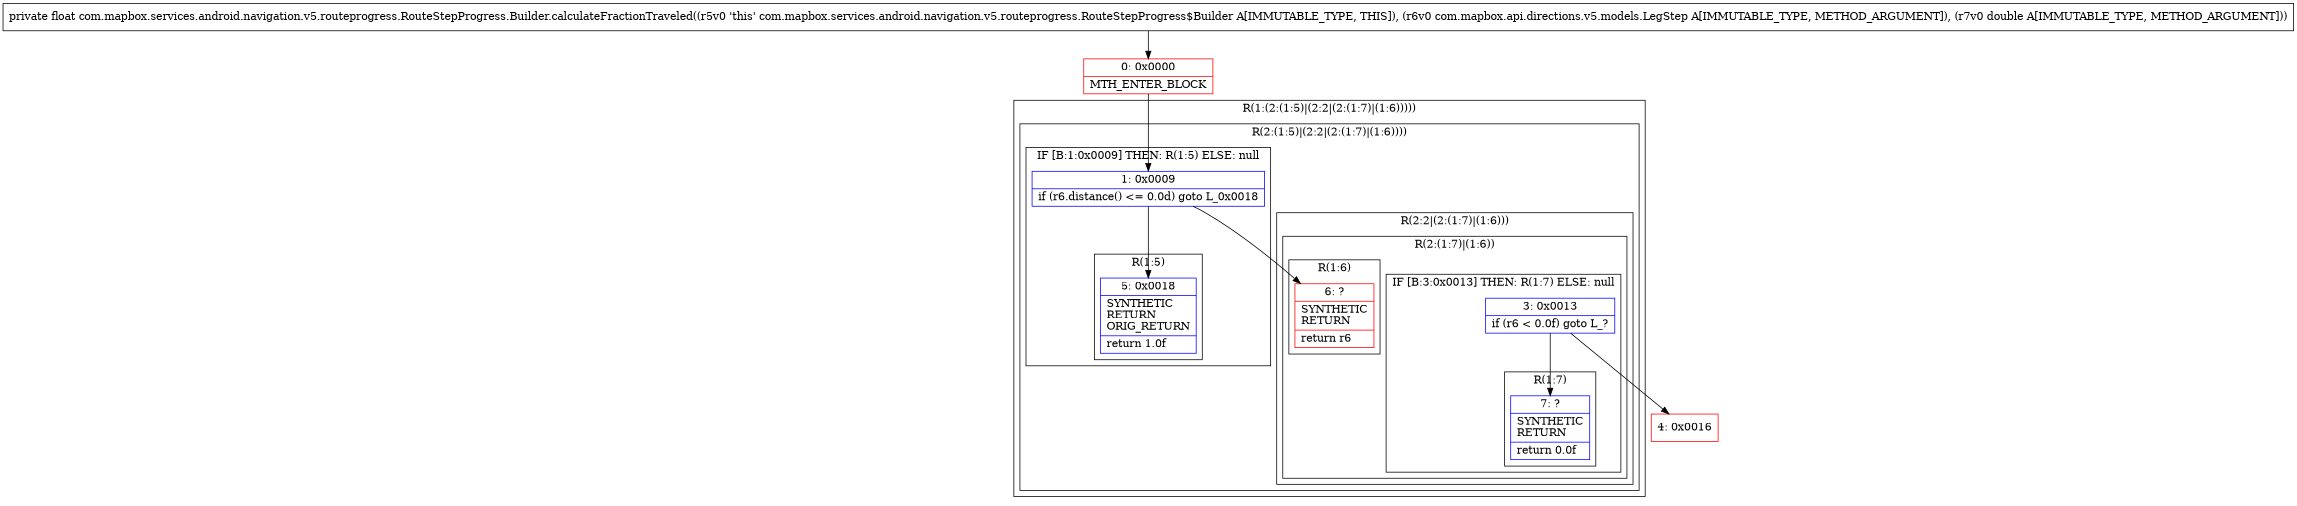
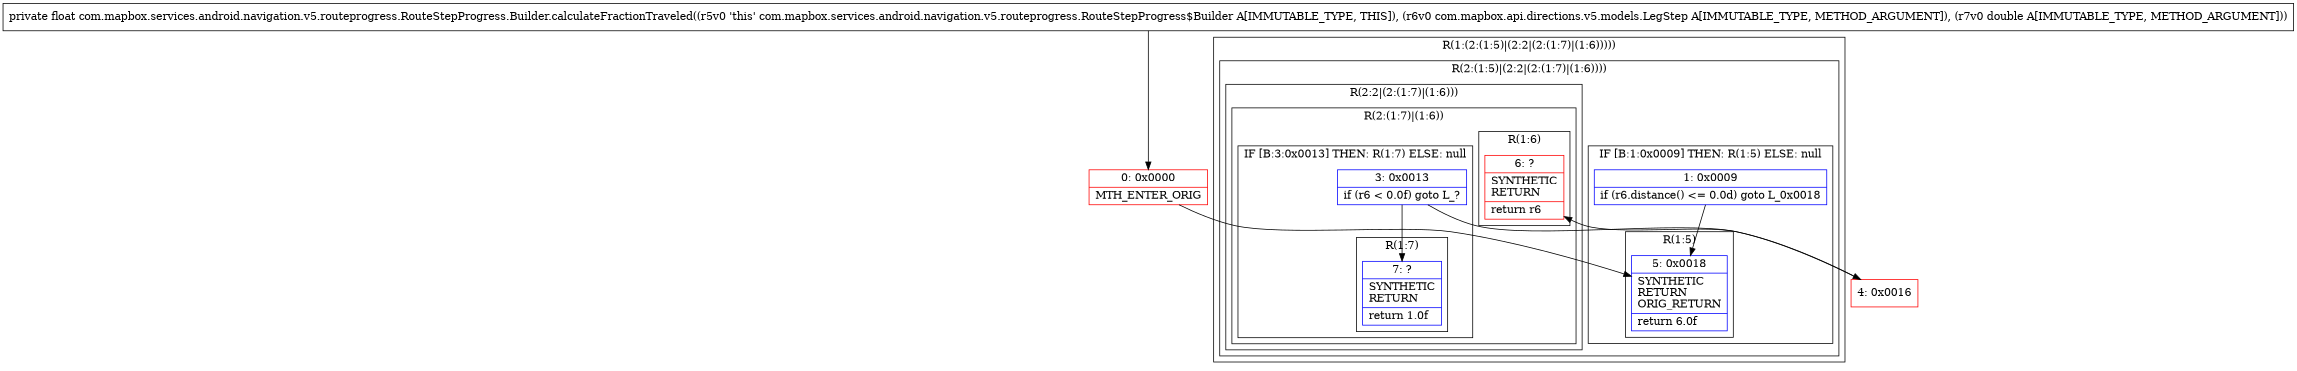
(1148, 85) -> (1148, 196)
(1148, 129) -> (1391, 229)
(1246, 240) -> (1720, 230)
(1137, 344) -> (1668, 322)
(1547, 451) -> (1399, 316)
